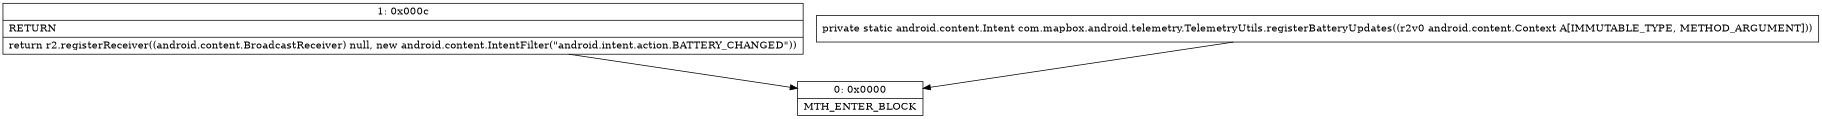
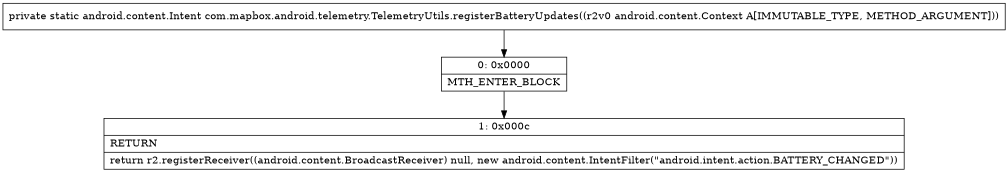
(679, 71) -> (504, 101)
